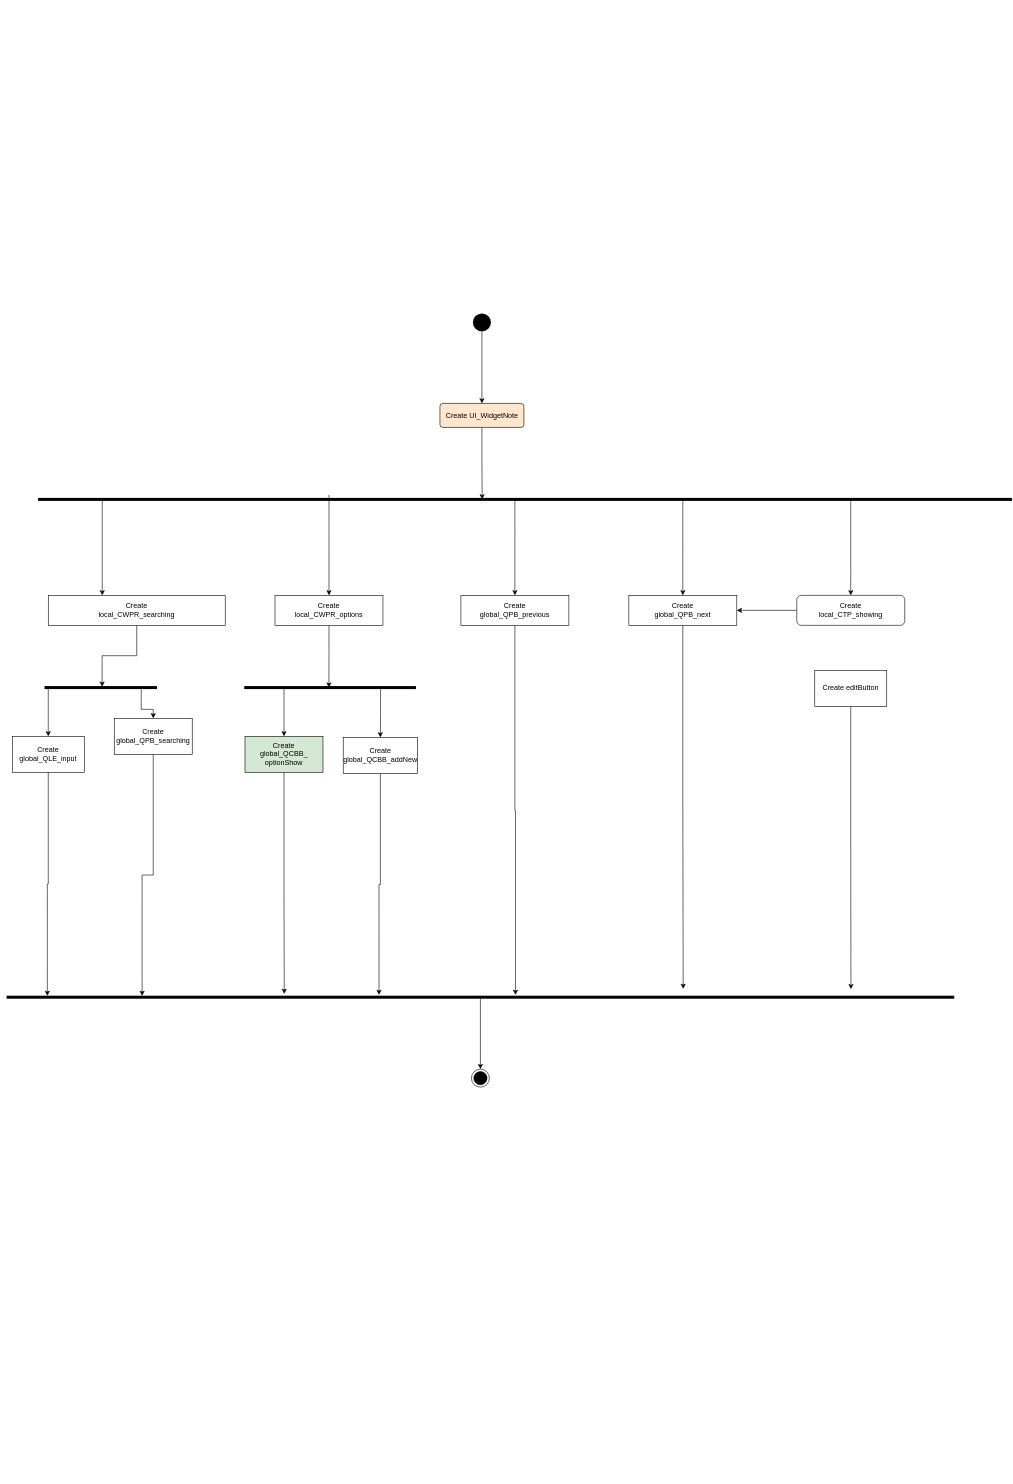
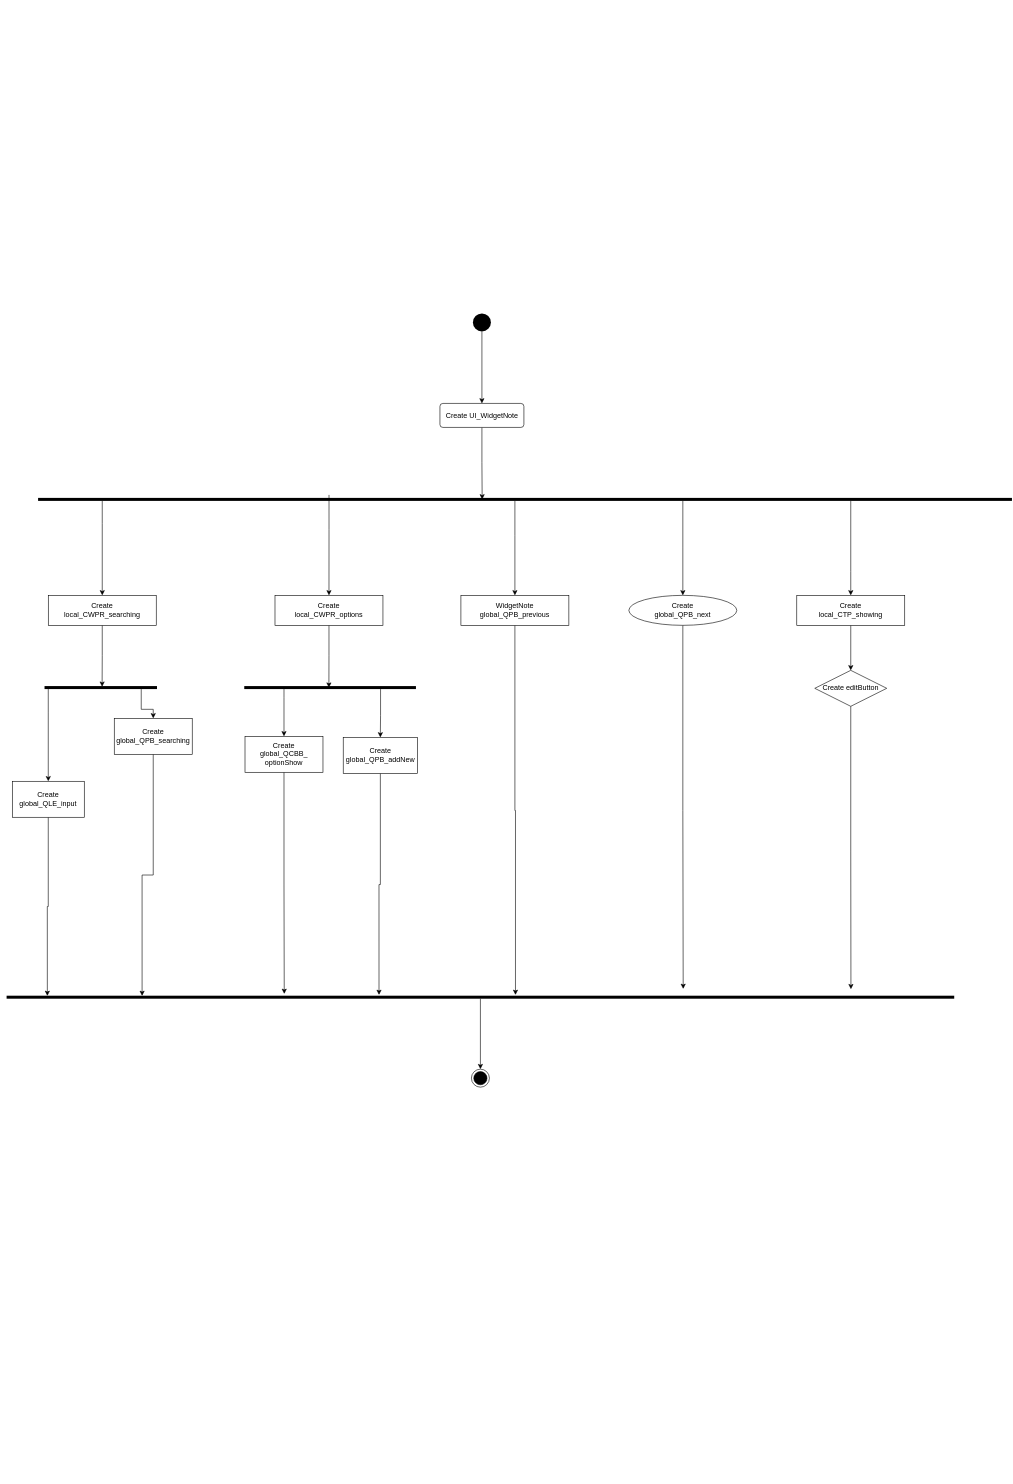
(482, 416) -> (482, 416)
(137, 611) -> (102, 611)
(515, 611) -> (515, 611)
(683, 611) -> (683, 611)
(769, 611) -> (851, 665)
(851, 611) -> (851, 611)
(851, 689) -> (851, 689)
(48, 755) -> (48, 800)
(284, 755) -> (284, 755)
(381, 756) -> (381, 756)
